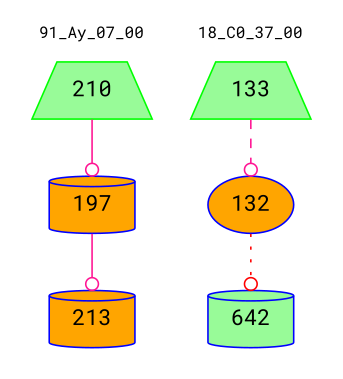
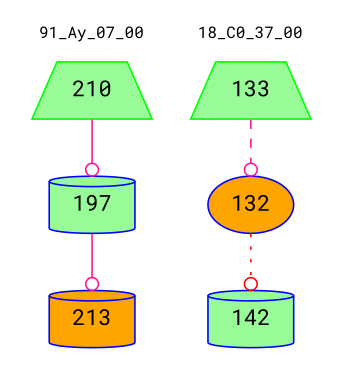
(92, 205) -> (92, 205)
(251, 319) -> (251, 319)
